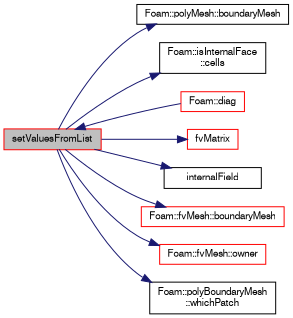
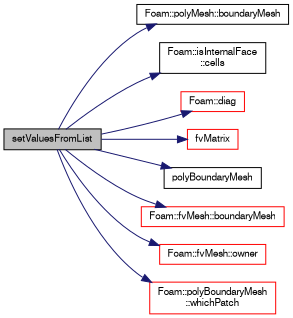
(133, 114) -> (142, 125)
(53, 139) -> (53, 139)
(213, 178) -> (213, 178)
(213, 298) -> (213, 298)
